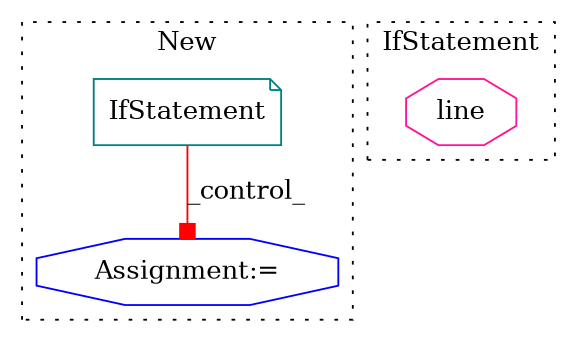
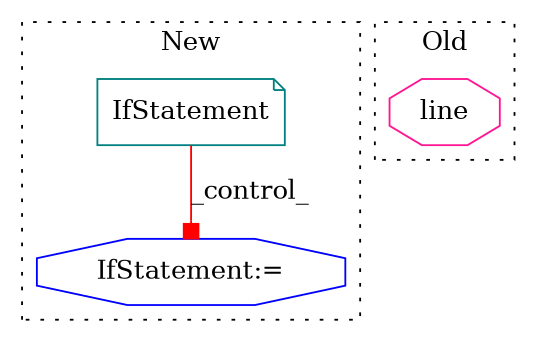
(461, 43) -> (445, 43)
(187, 272) -> (191, 272)
